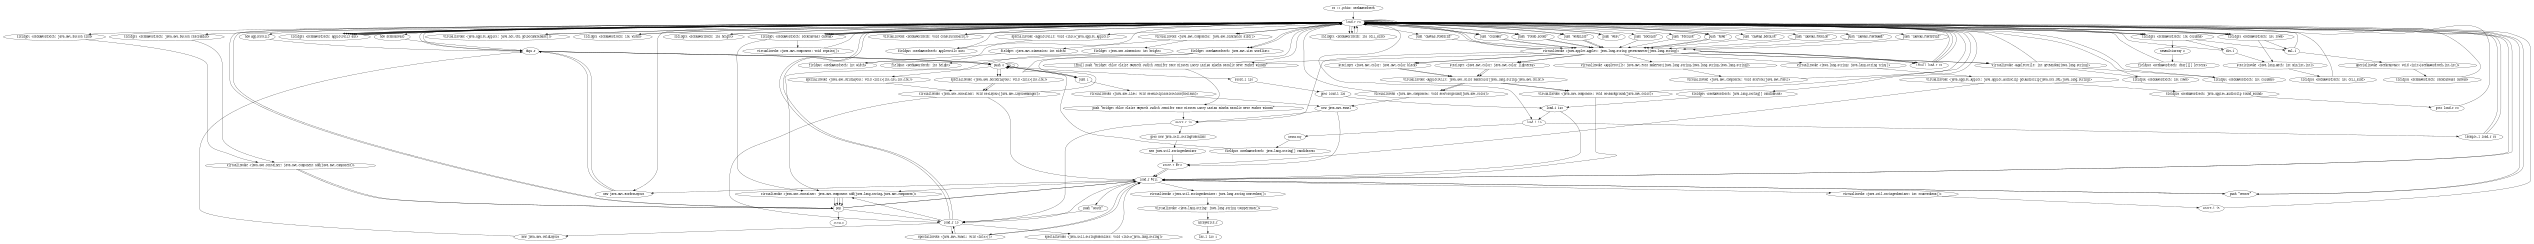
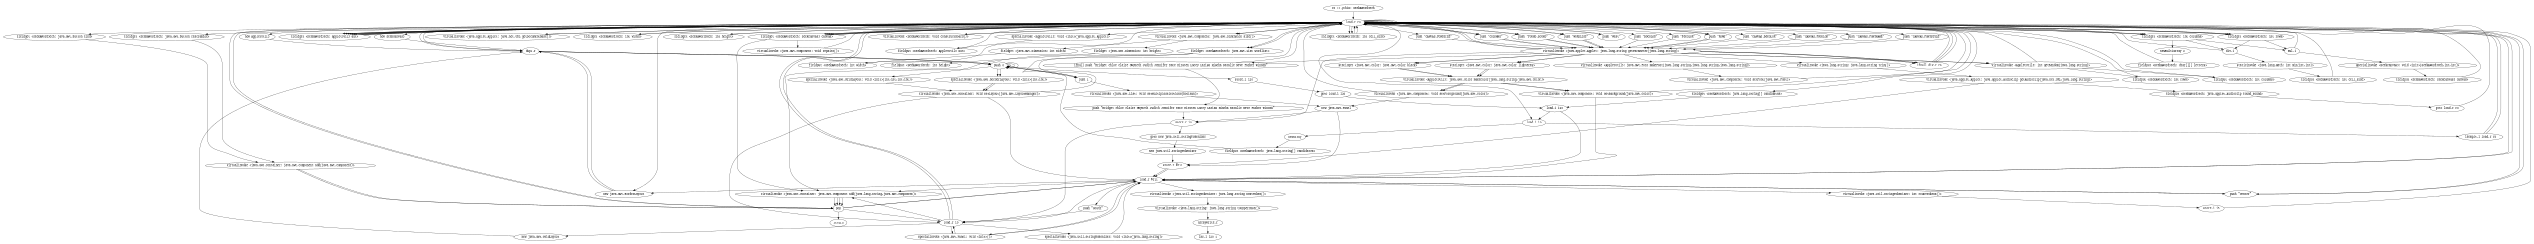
(2265, 50) -> (2243, 44)
(1929, 65) -> (1929, 65)
